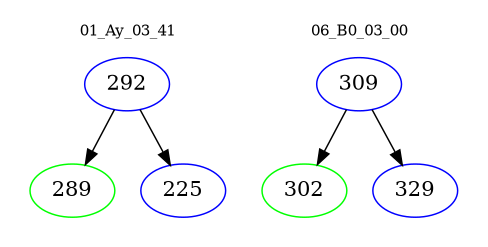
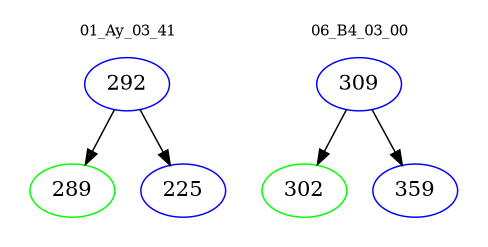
(360, 32) -> (360, 32)
(415, 191) -> (415, 191)
